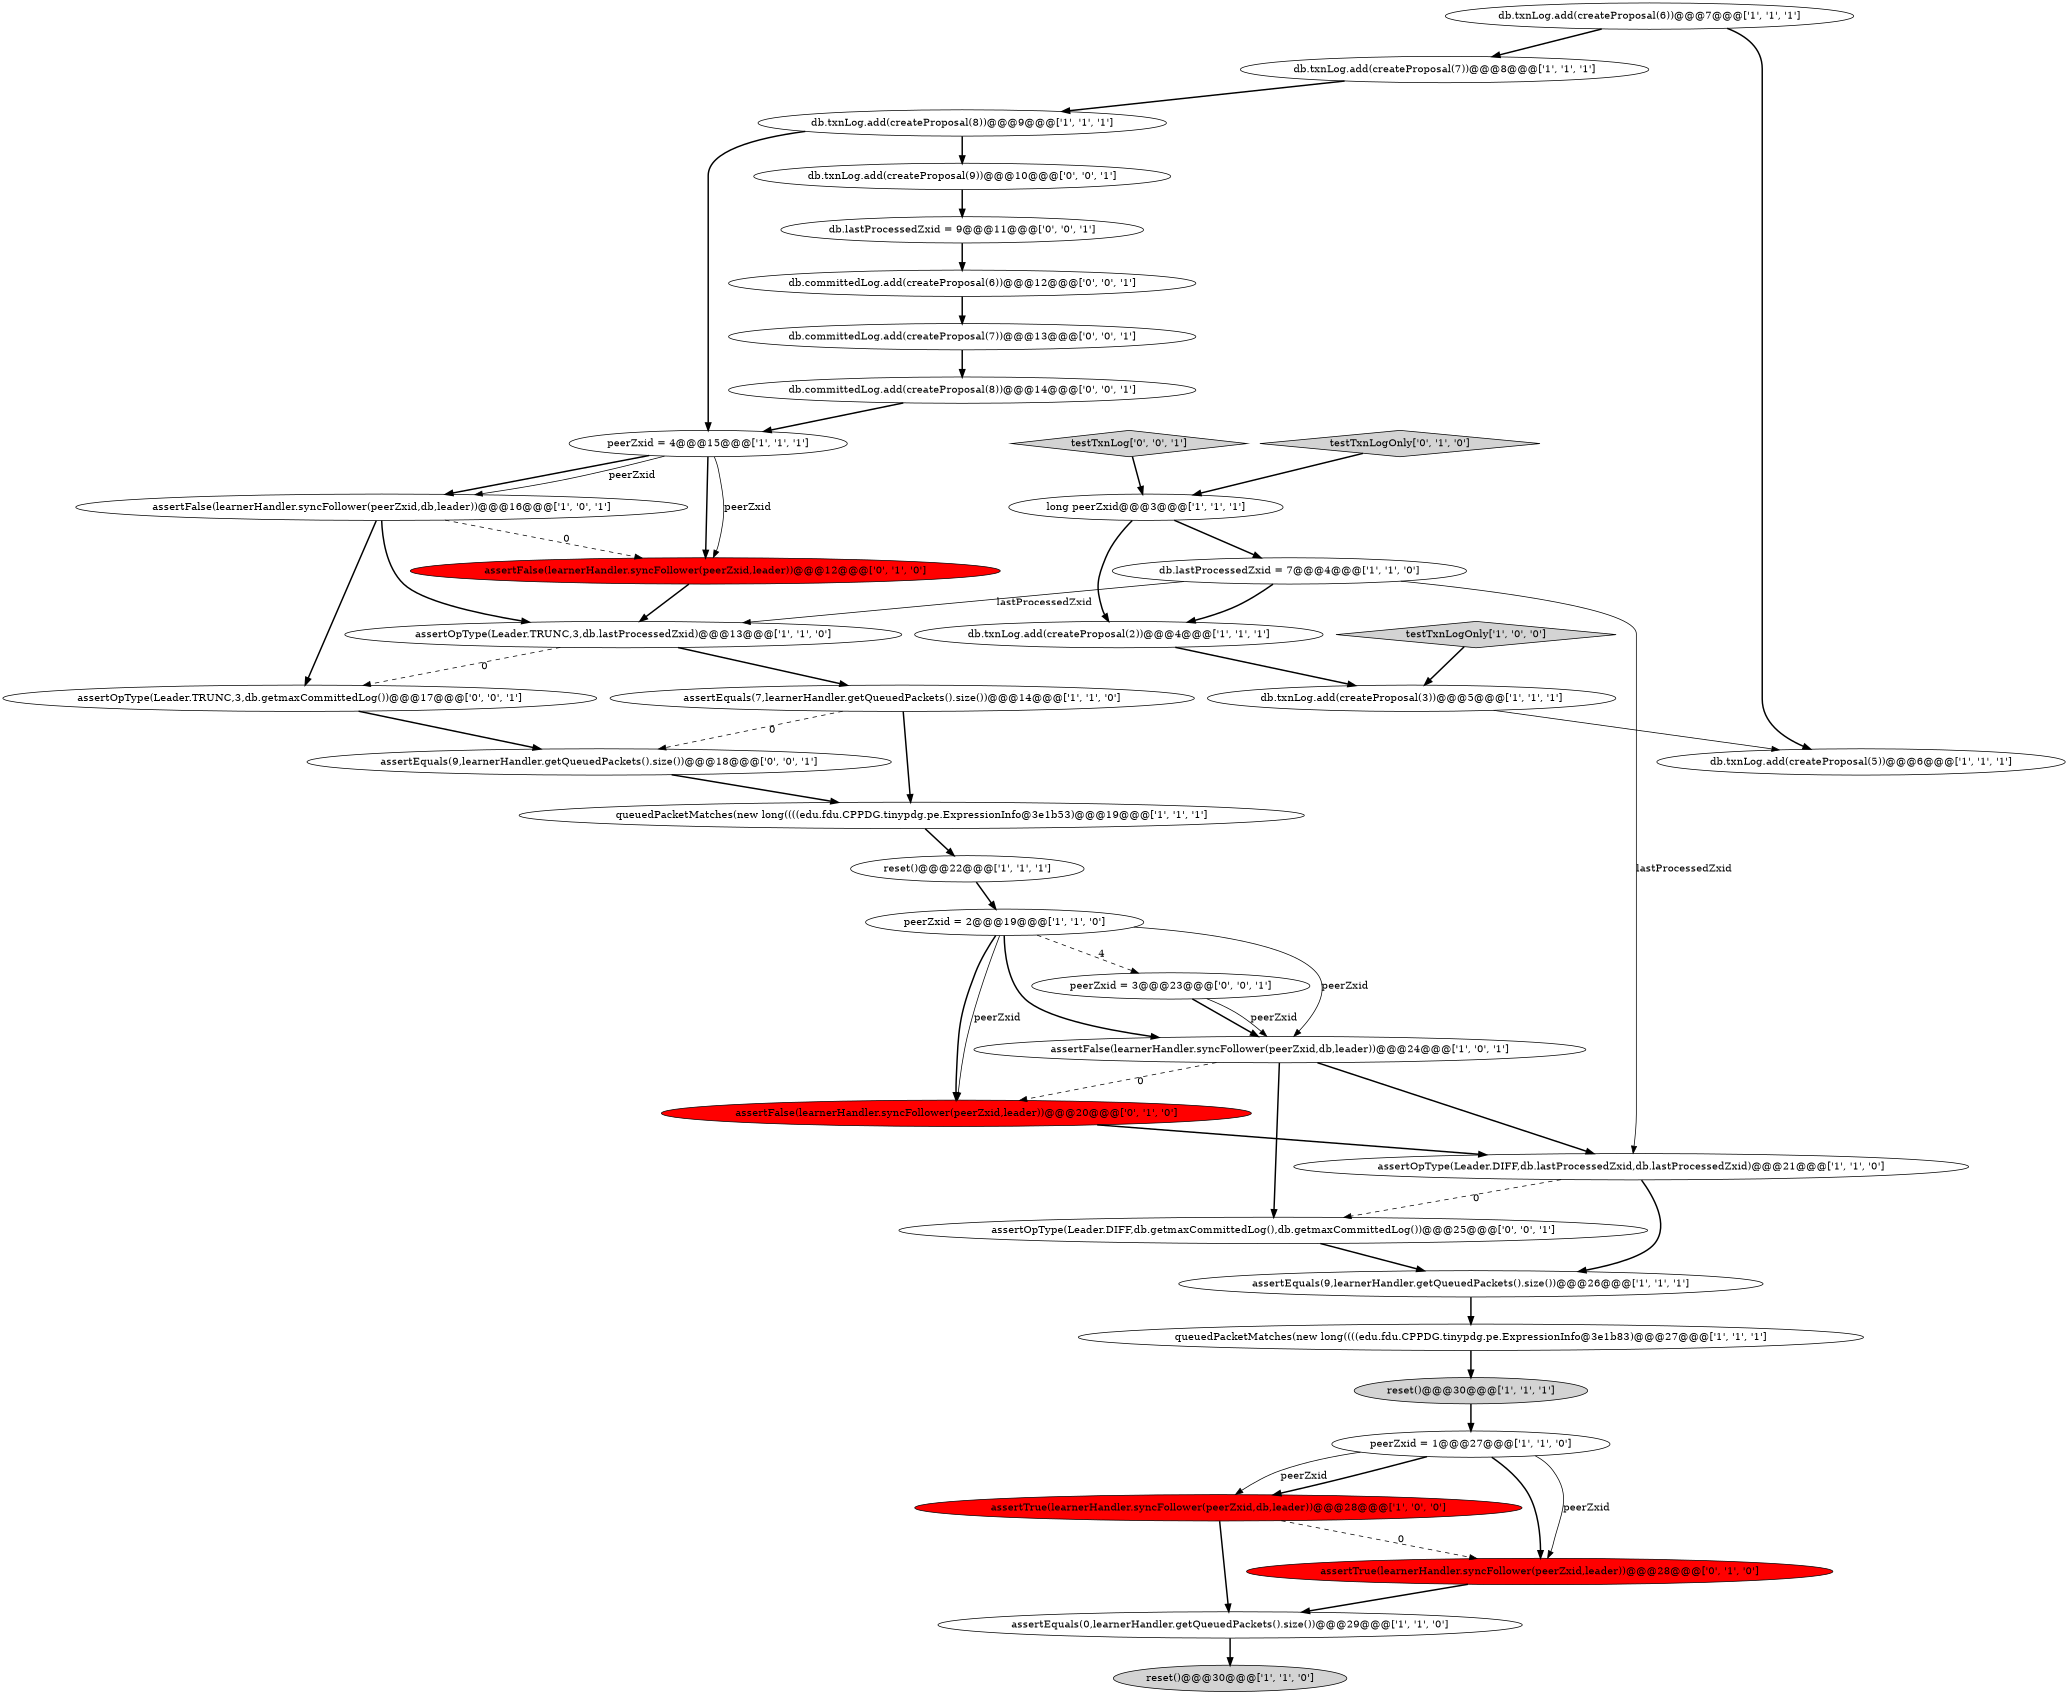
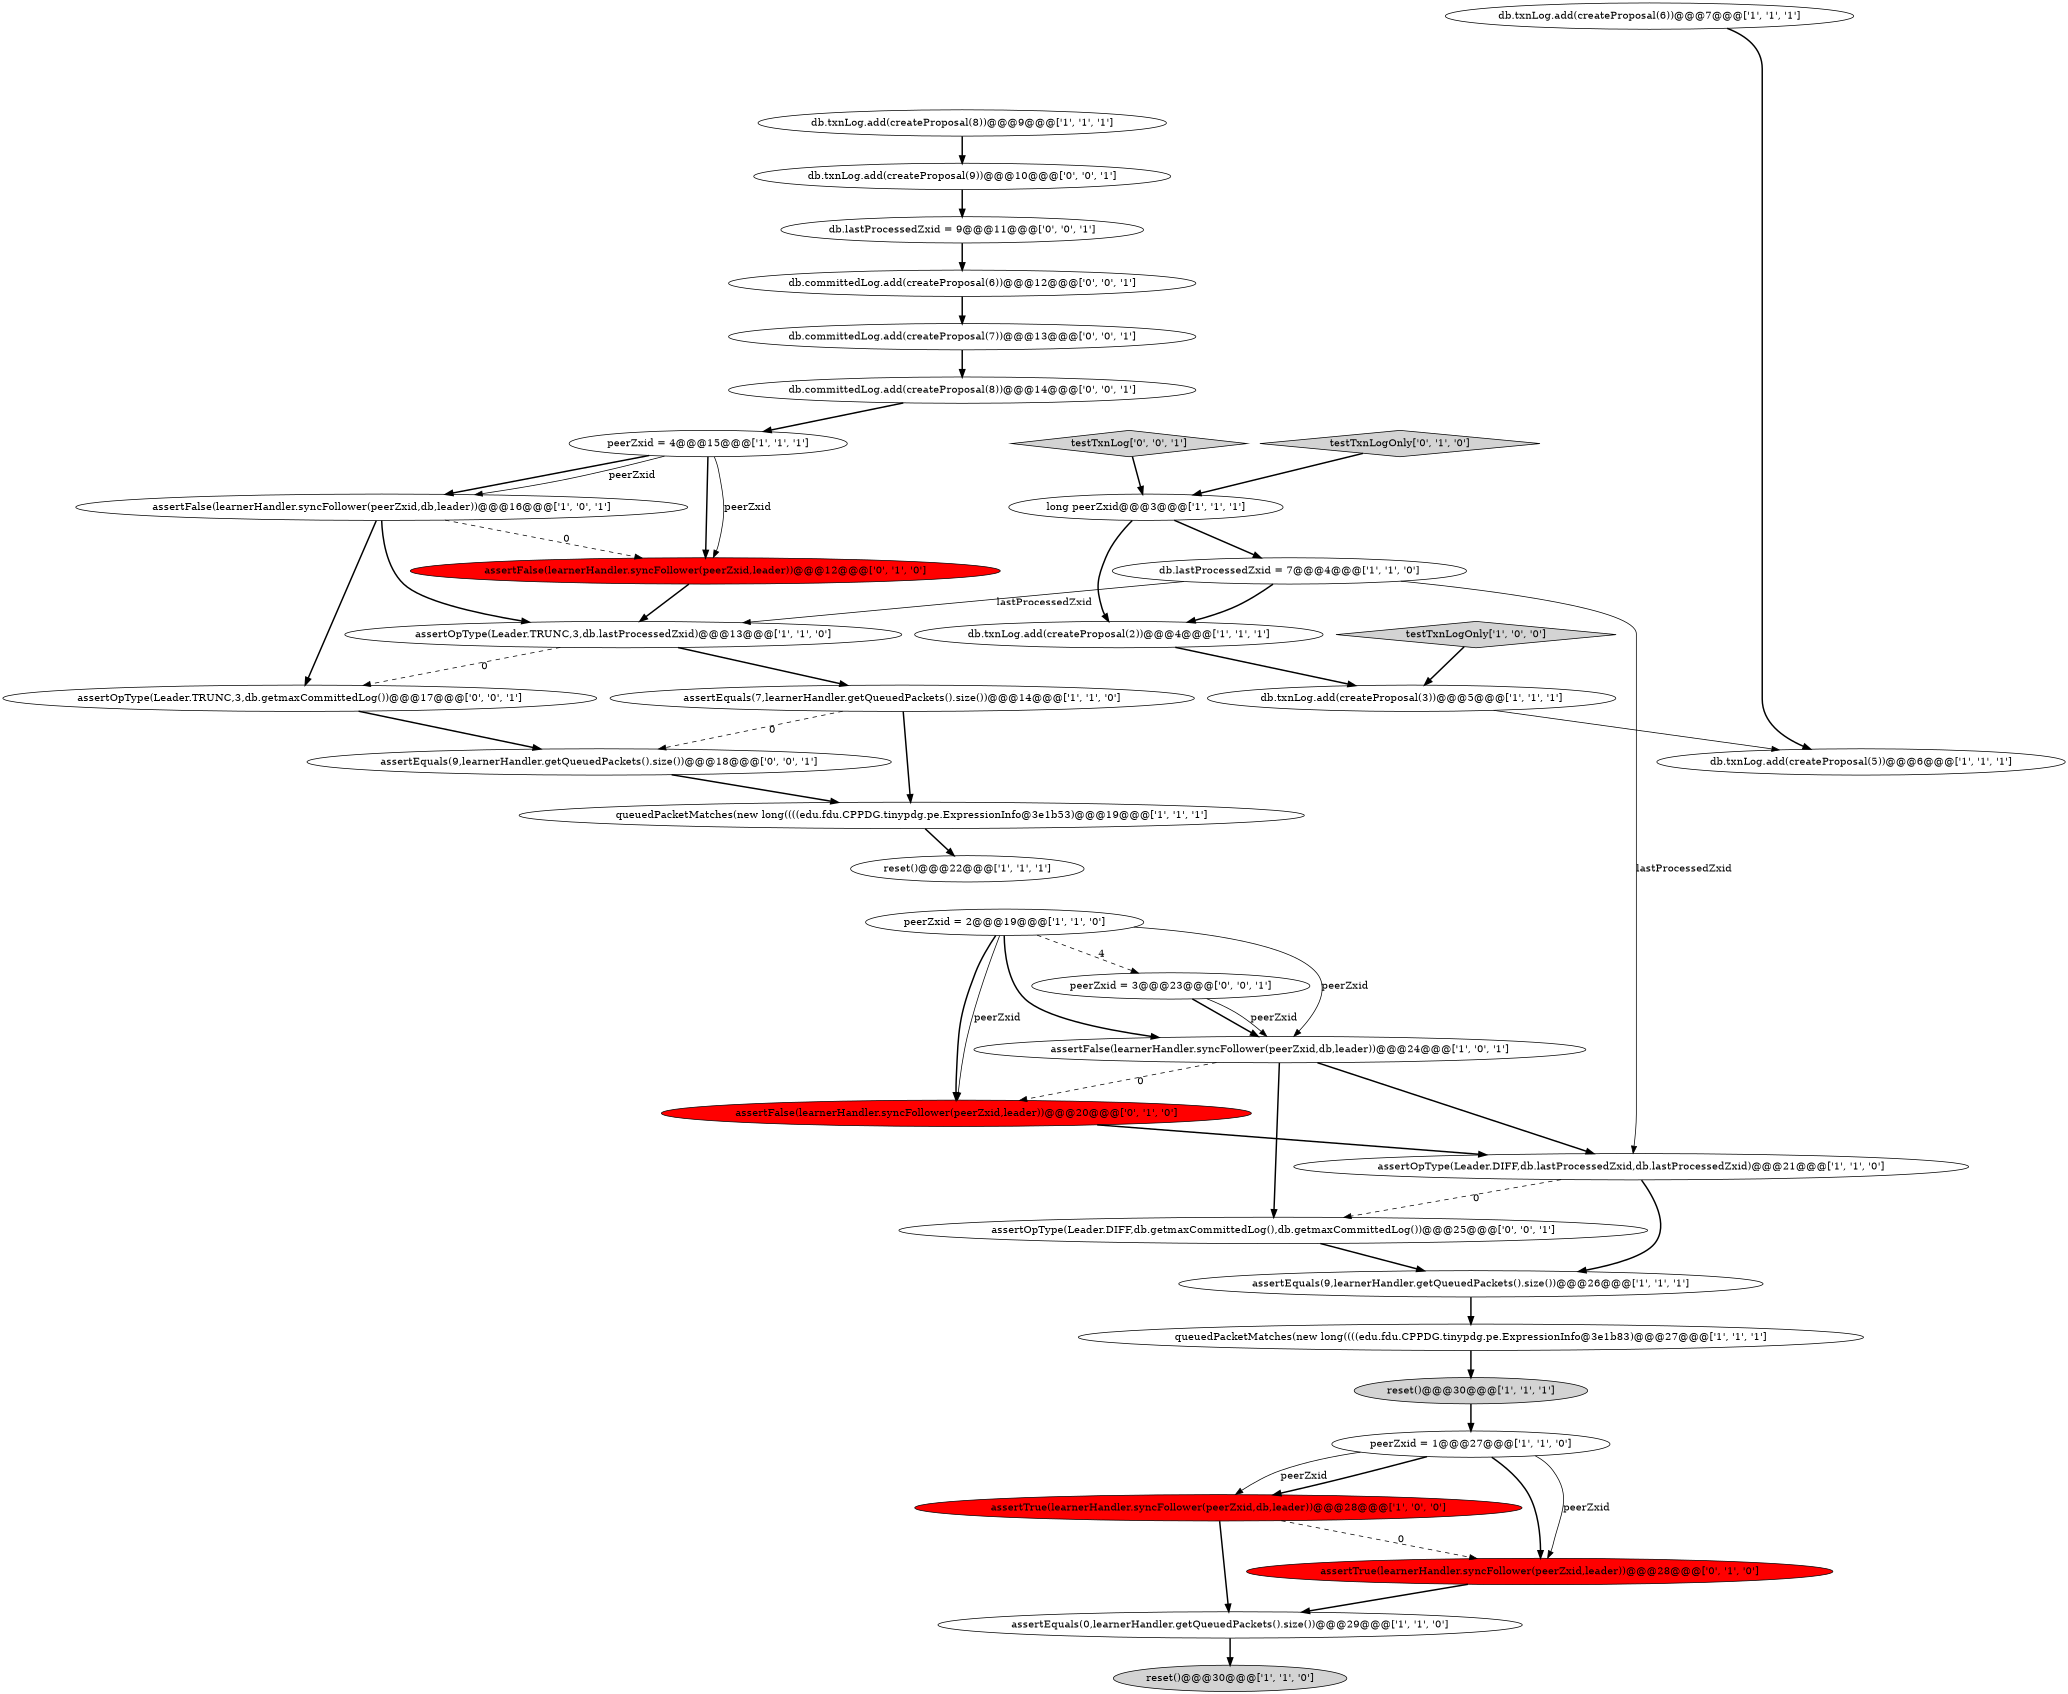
(1445, 70) -> none
(708, 243) -> none
(984, 893) -> none
